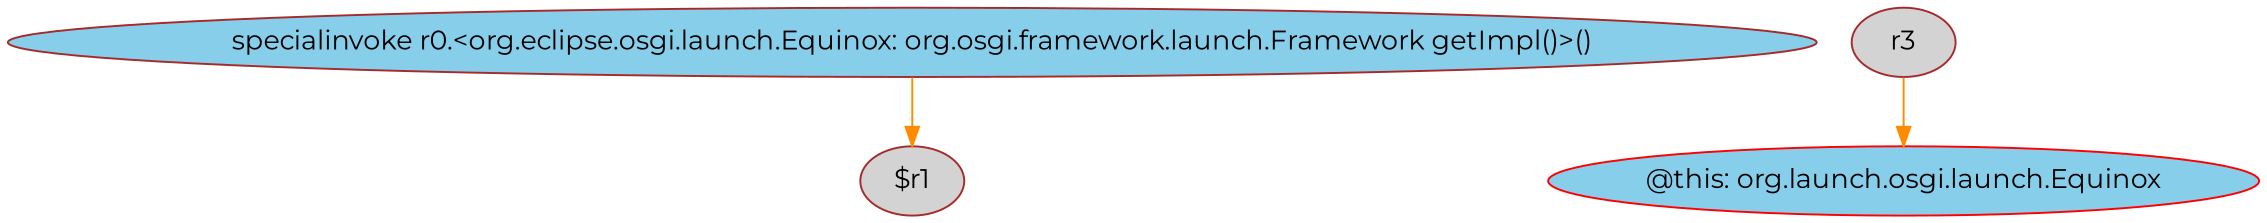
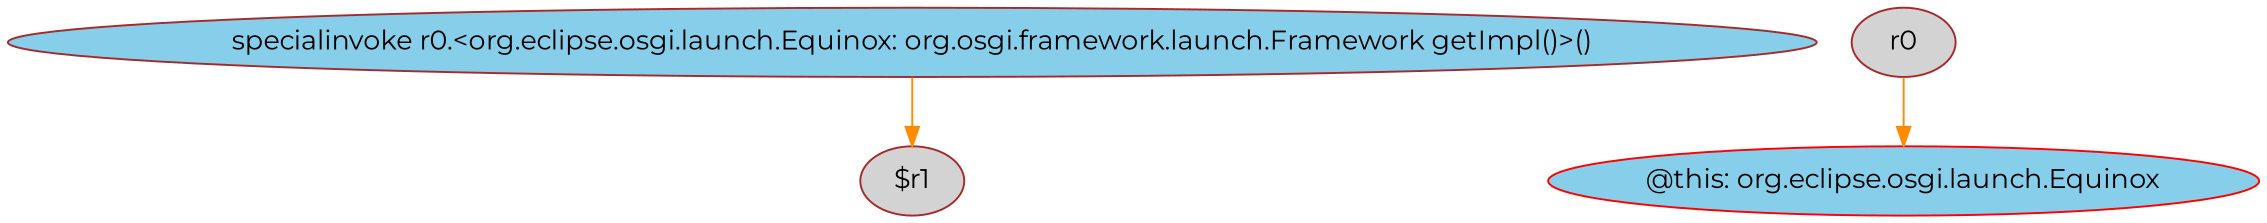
(1904, 42) -> (1904, 42)
(1904, 181) -> (1904, 181)
